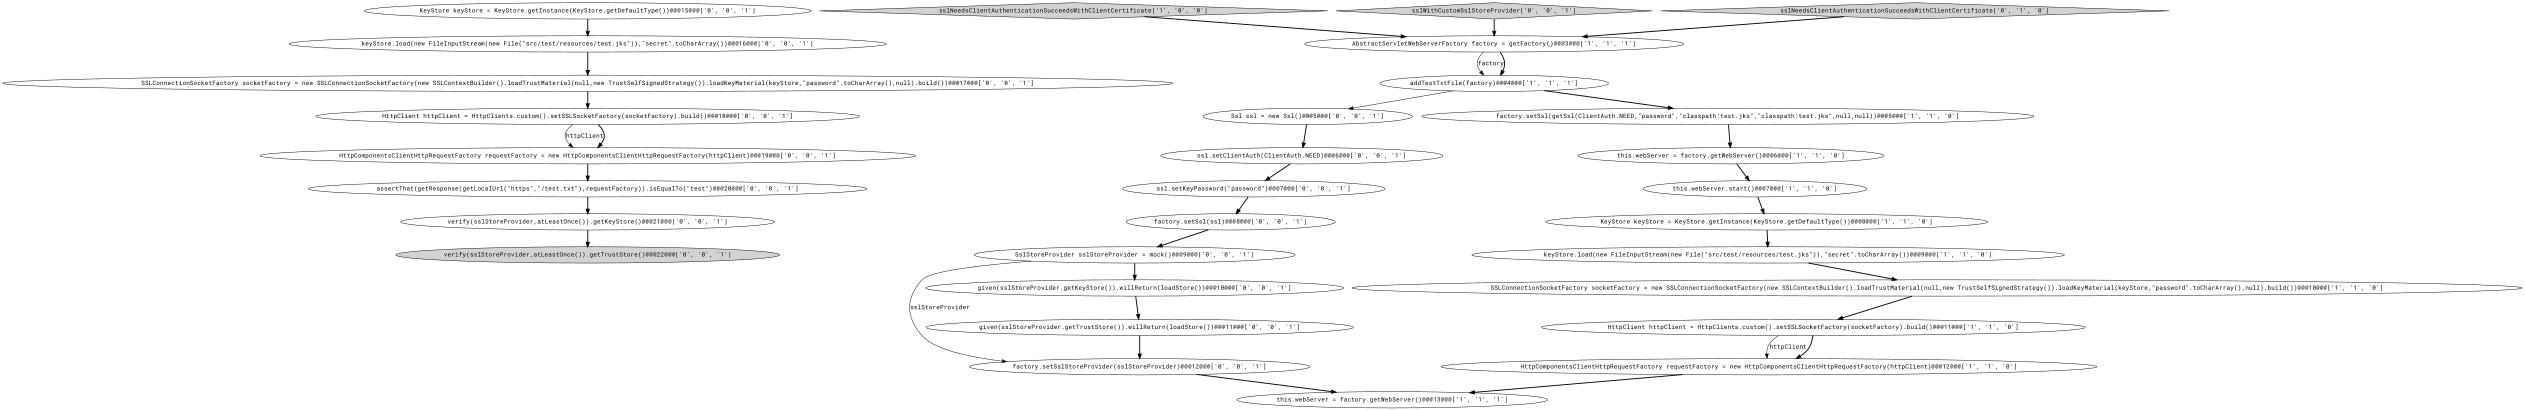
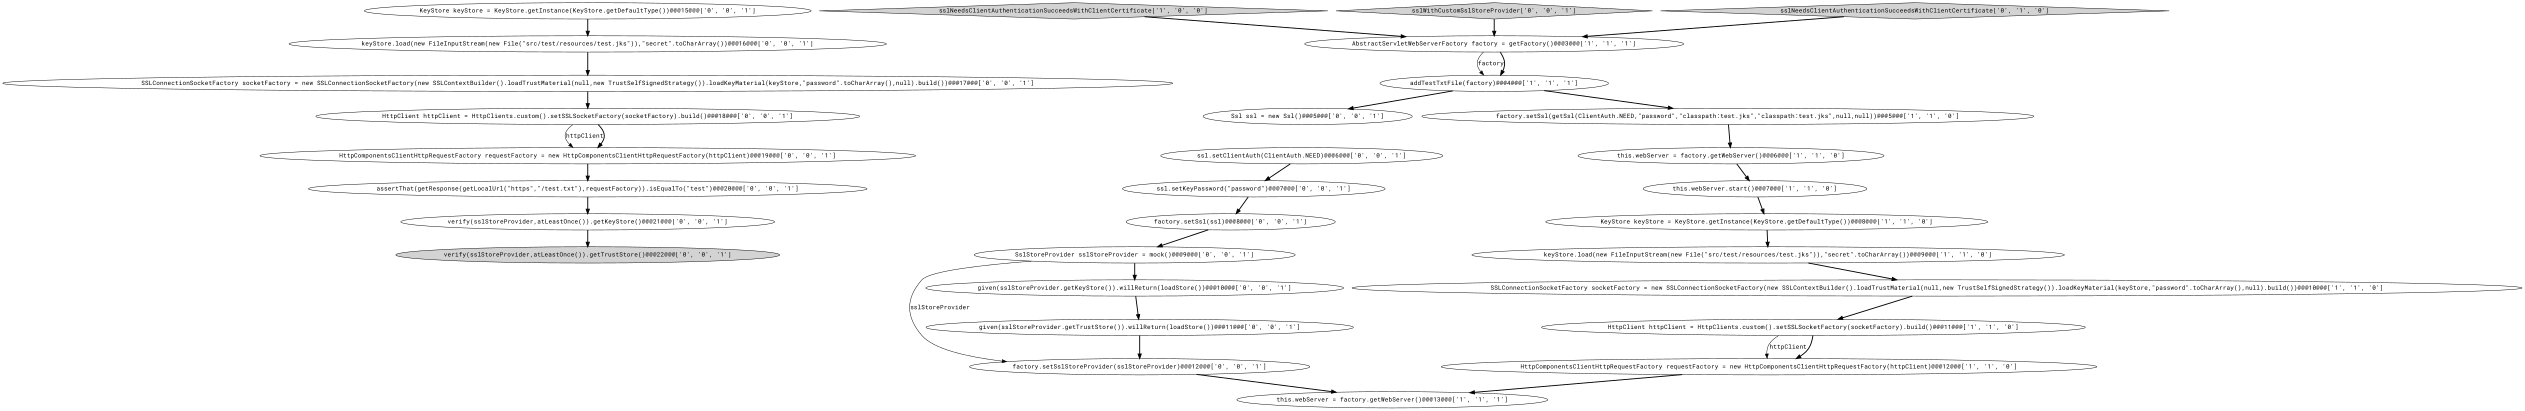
(1403, 99) -> (1403, 99)
(1305, 134) -> none
